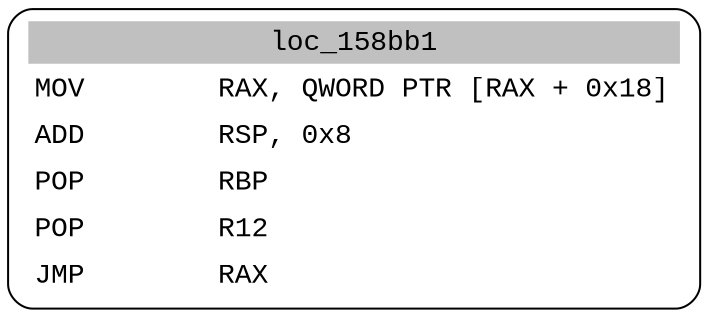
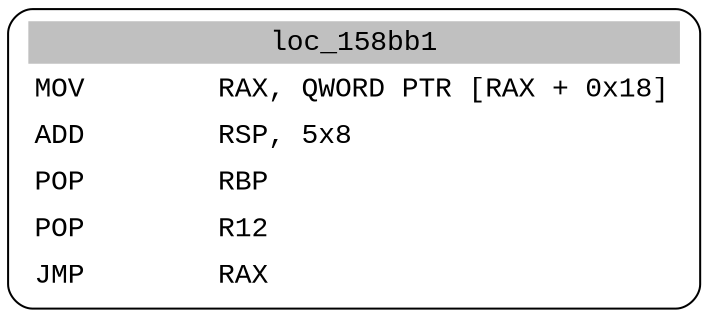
(193, 135) -> (193, 135)
